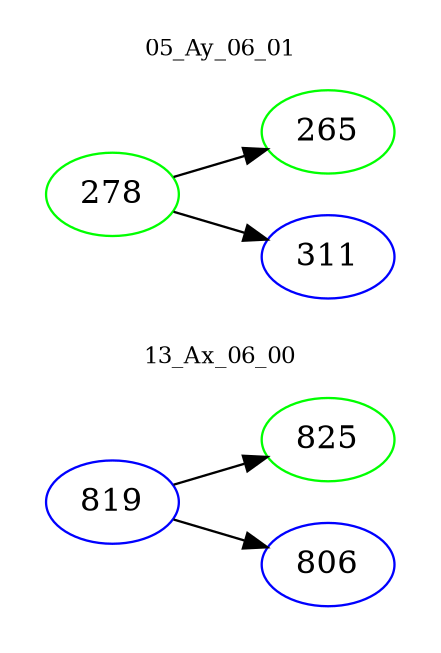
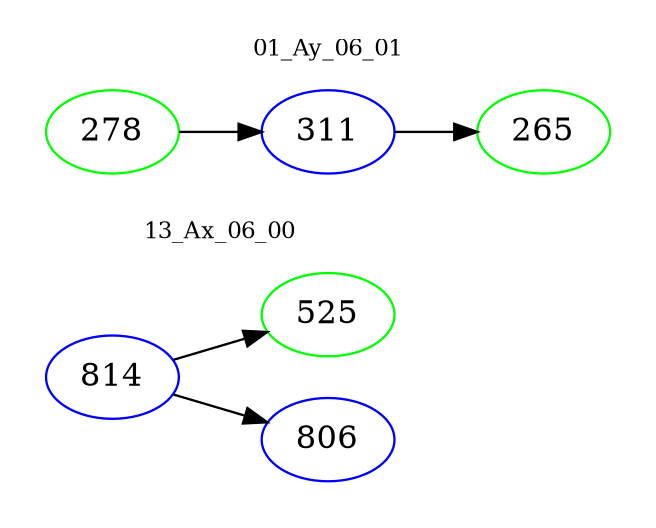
(220, 50) -> (328, 50)
(209, 166) -> (424, 132)
(328, 440) -> (328, 315)
(112, 502) -> (112, 377)
